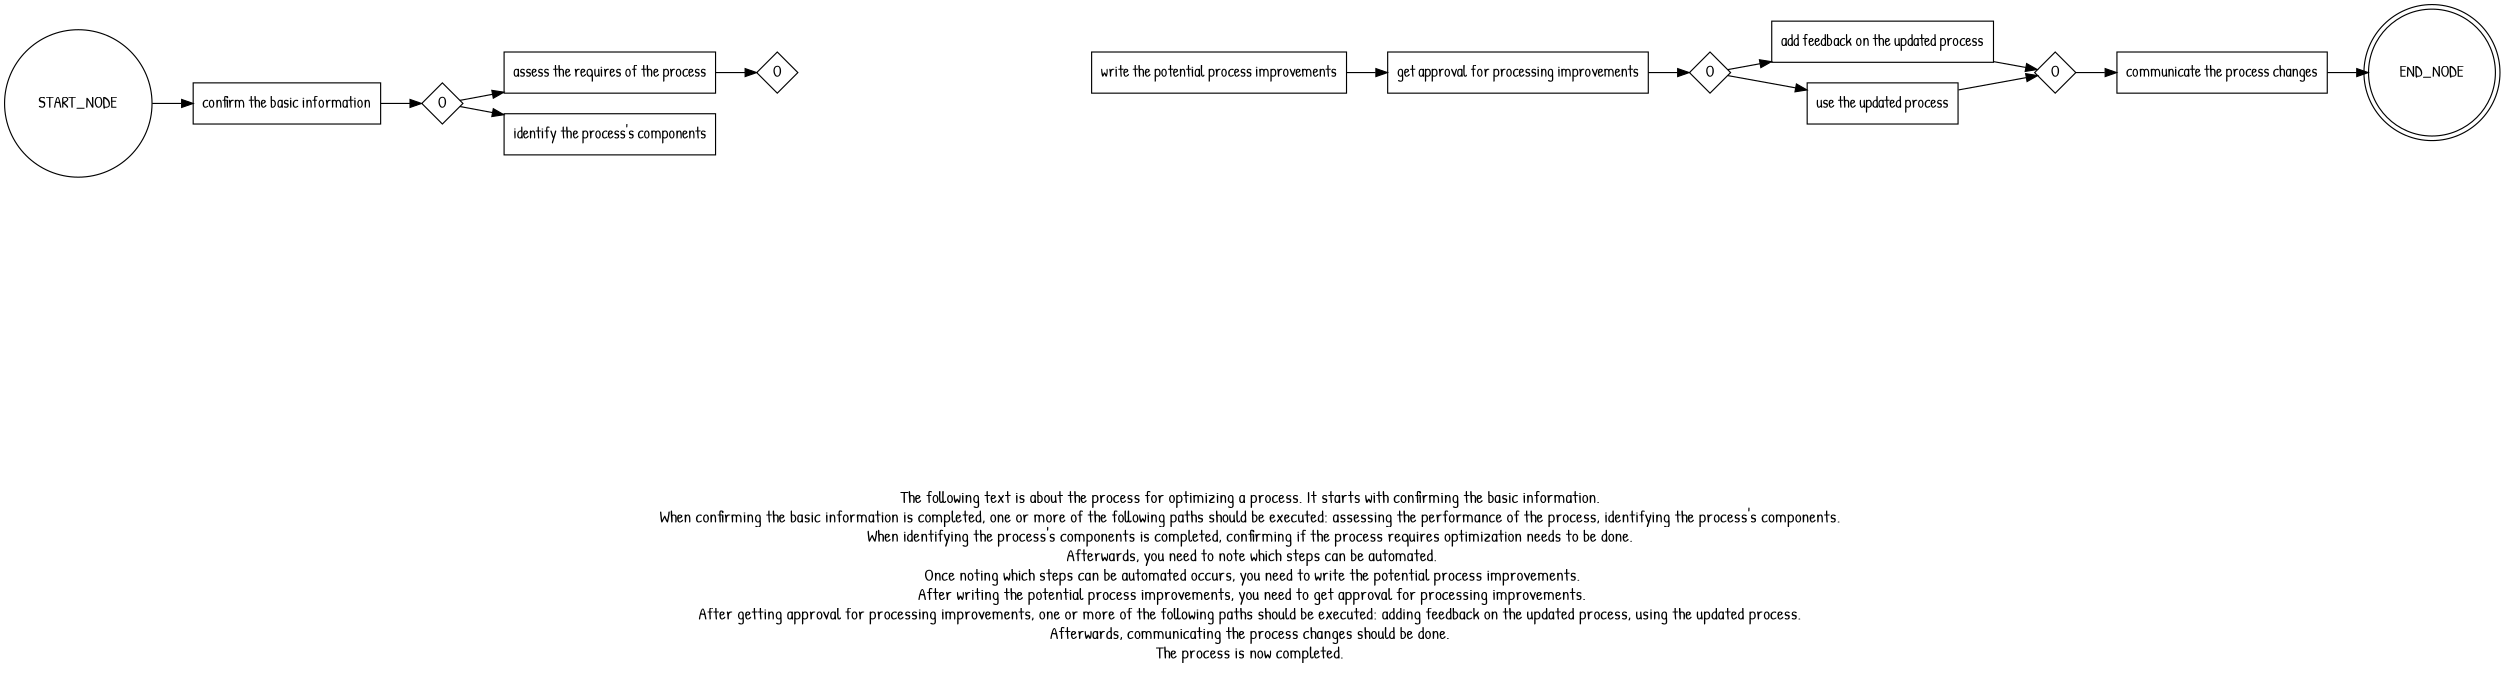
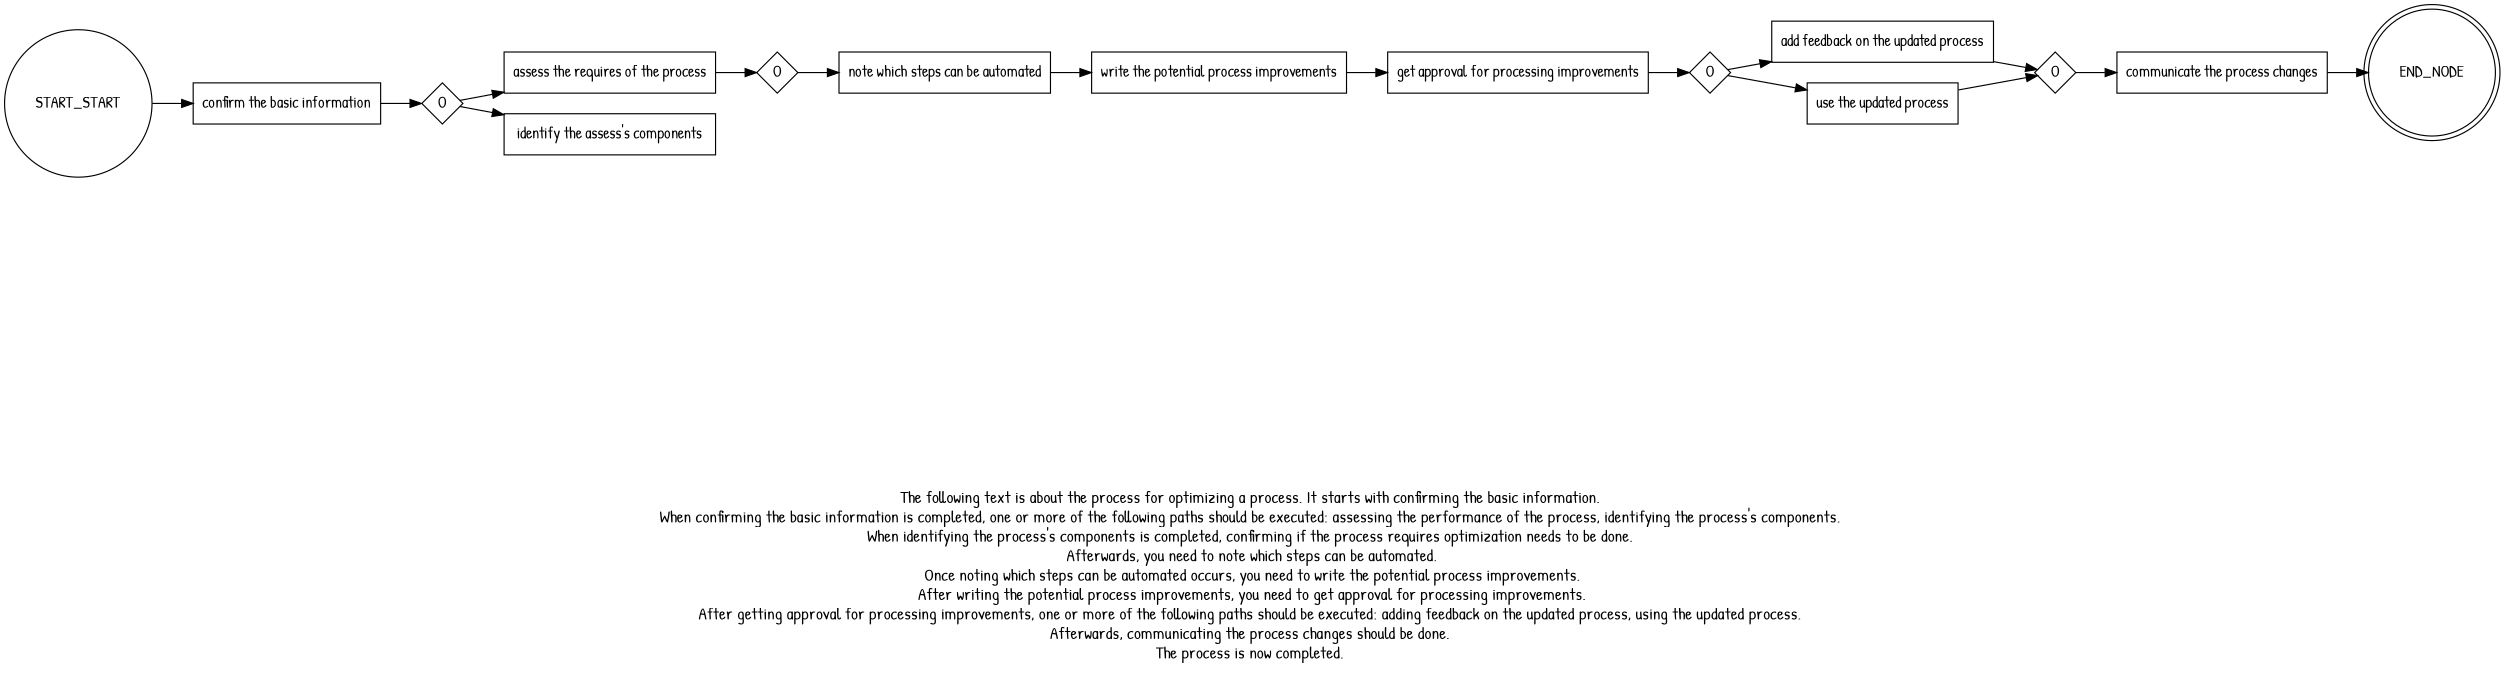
none -> (945, 73)
(78, 103) -> (78, 103)
(610, 134) -> (610, 134)
